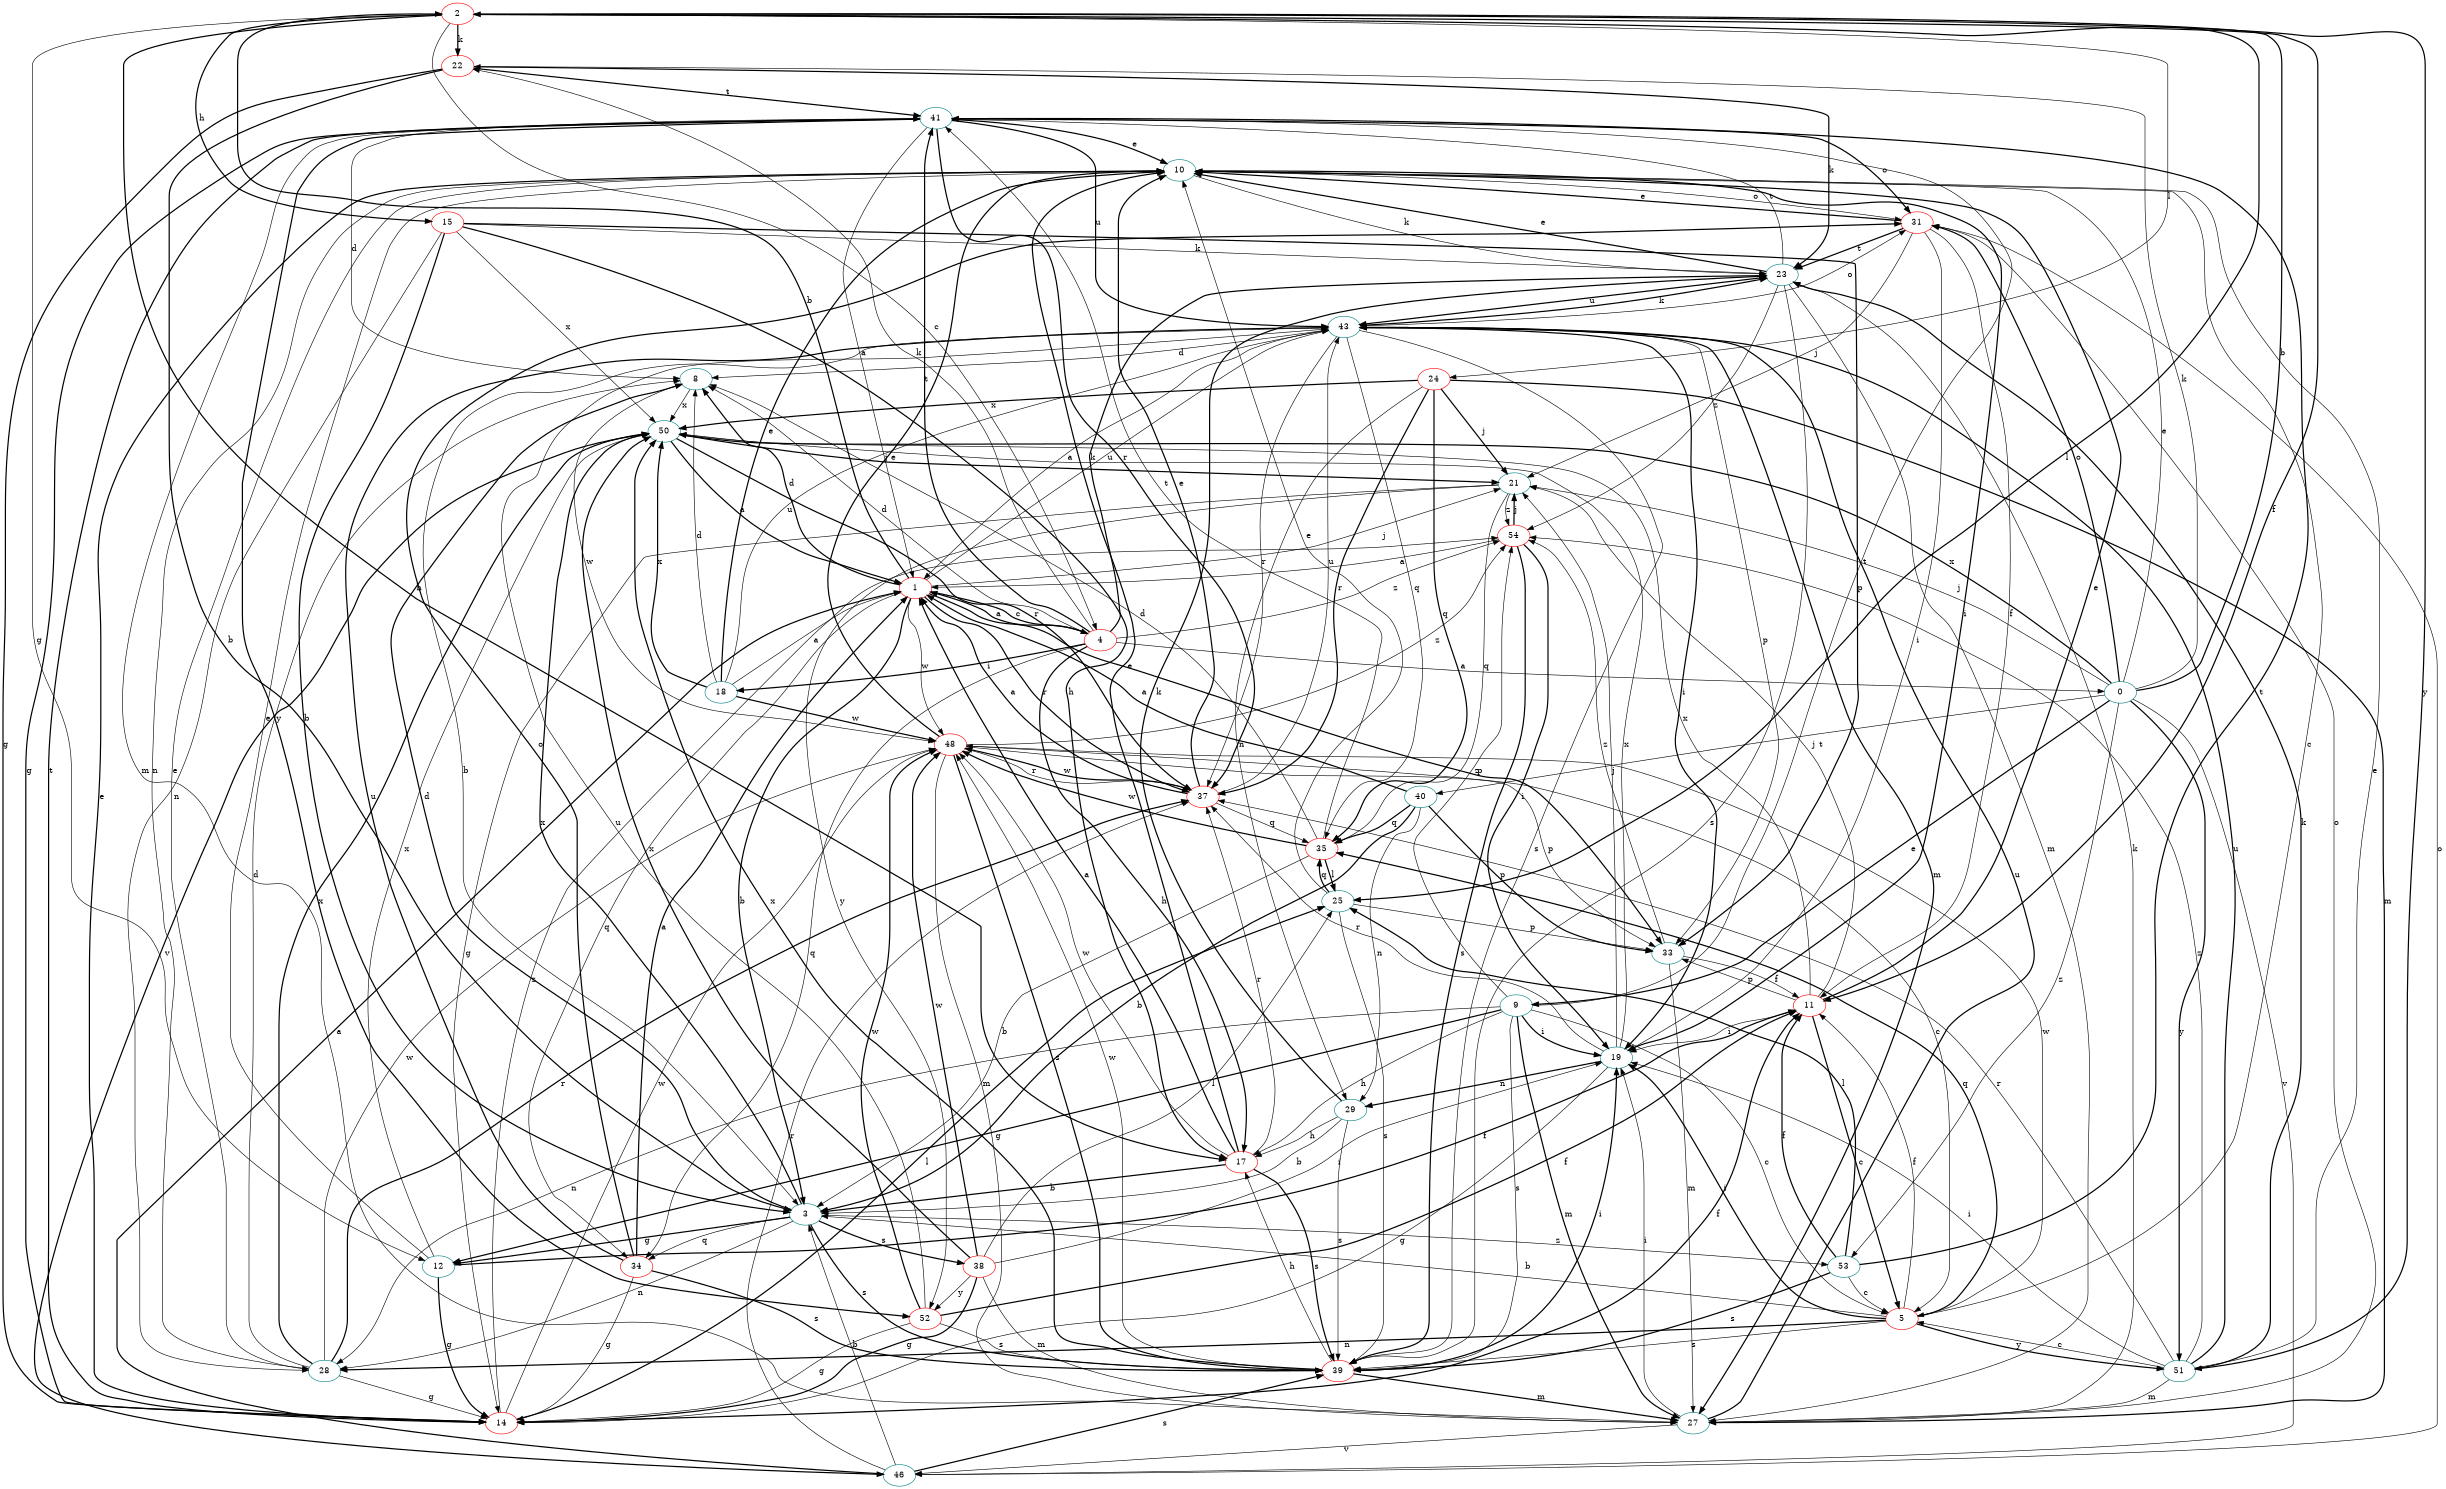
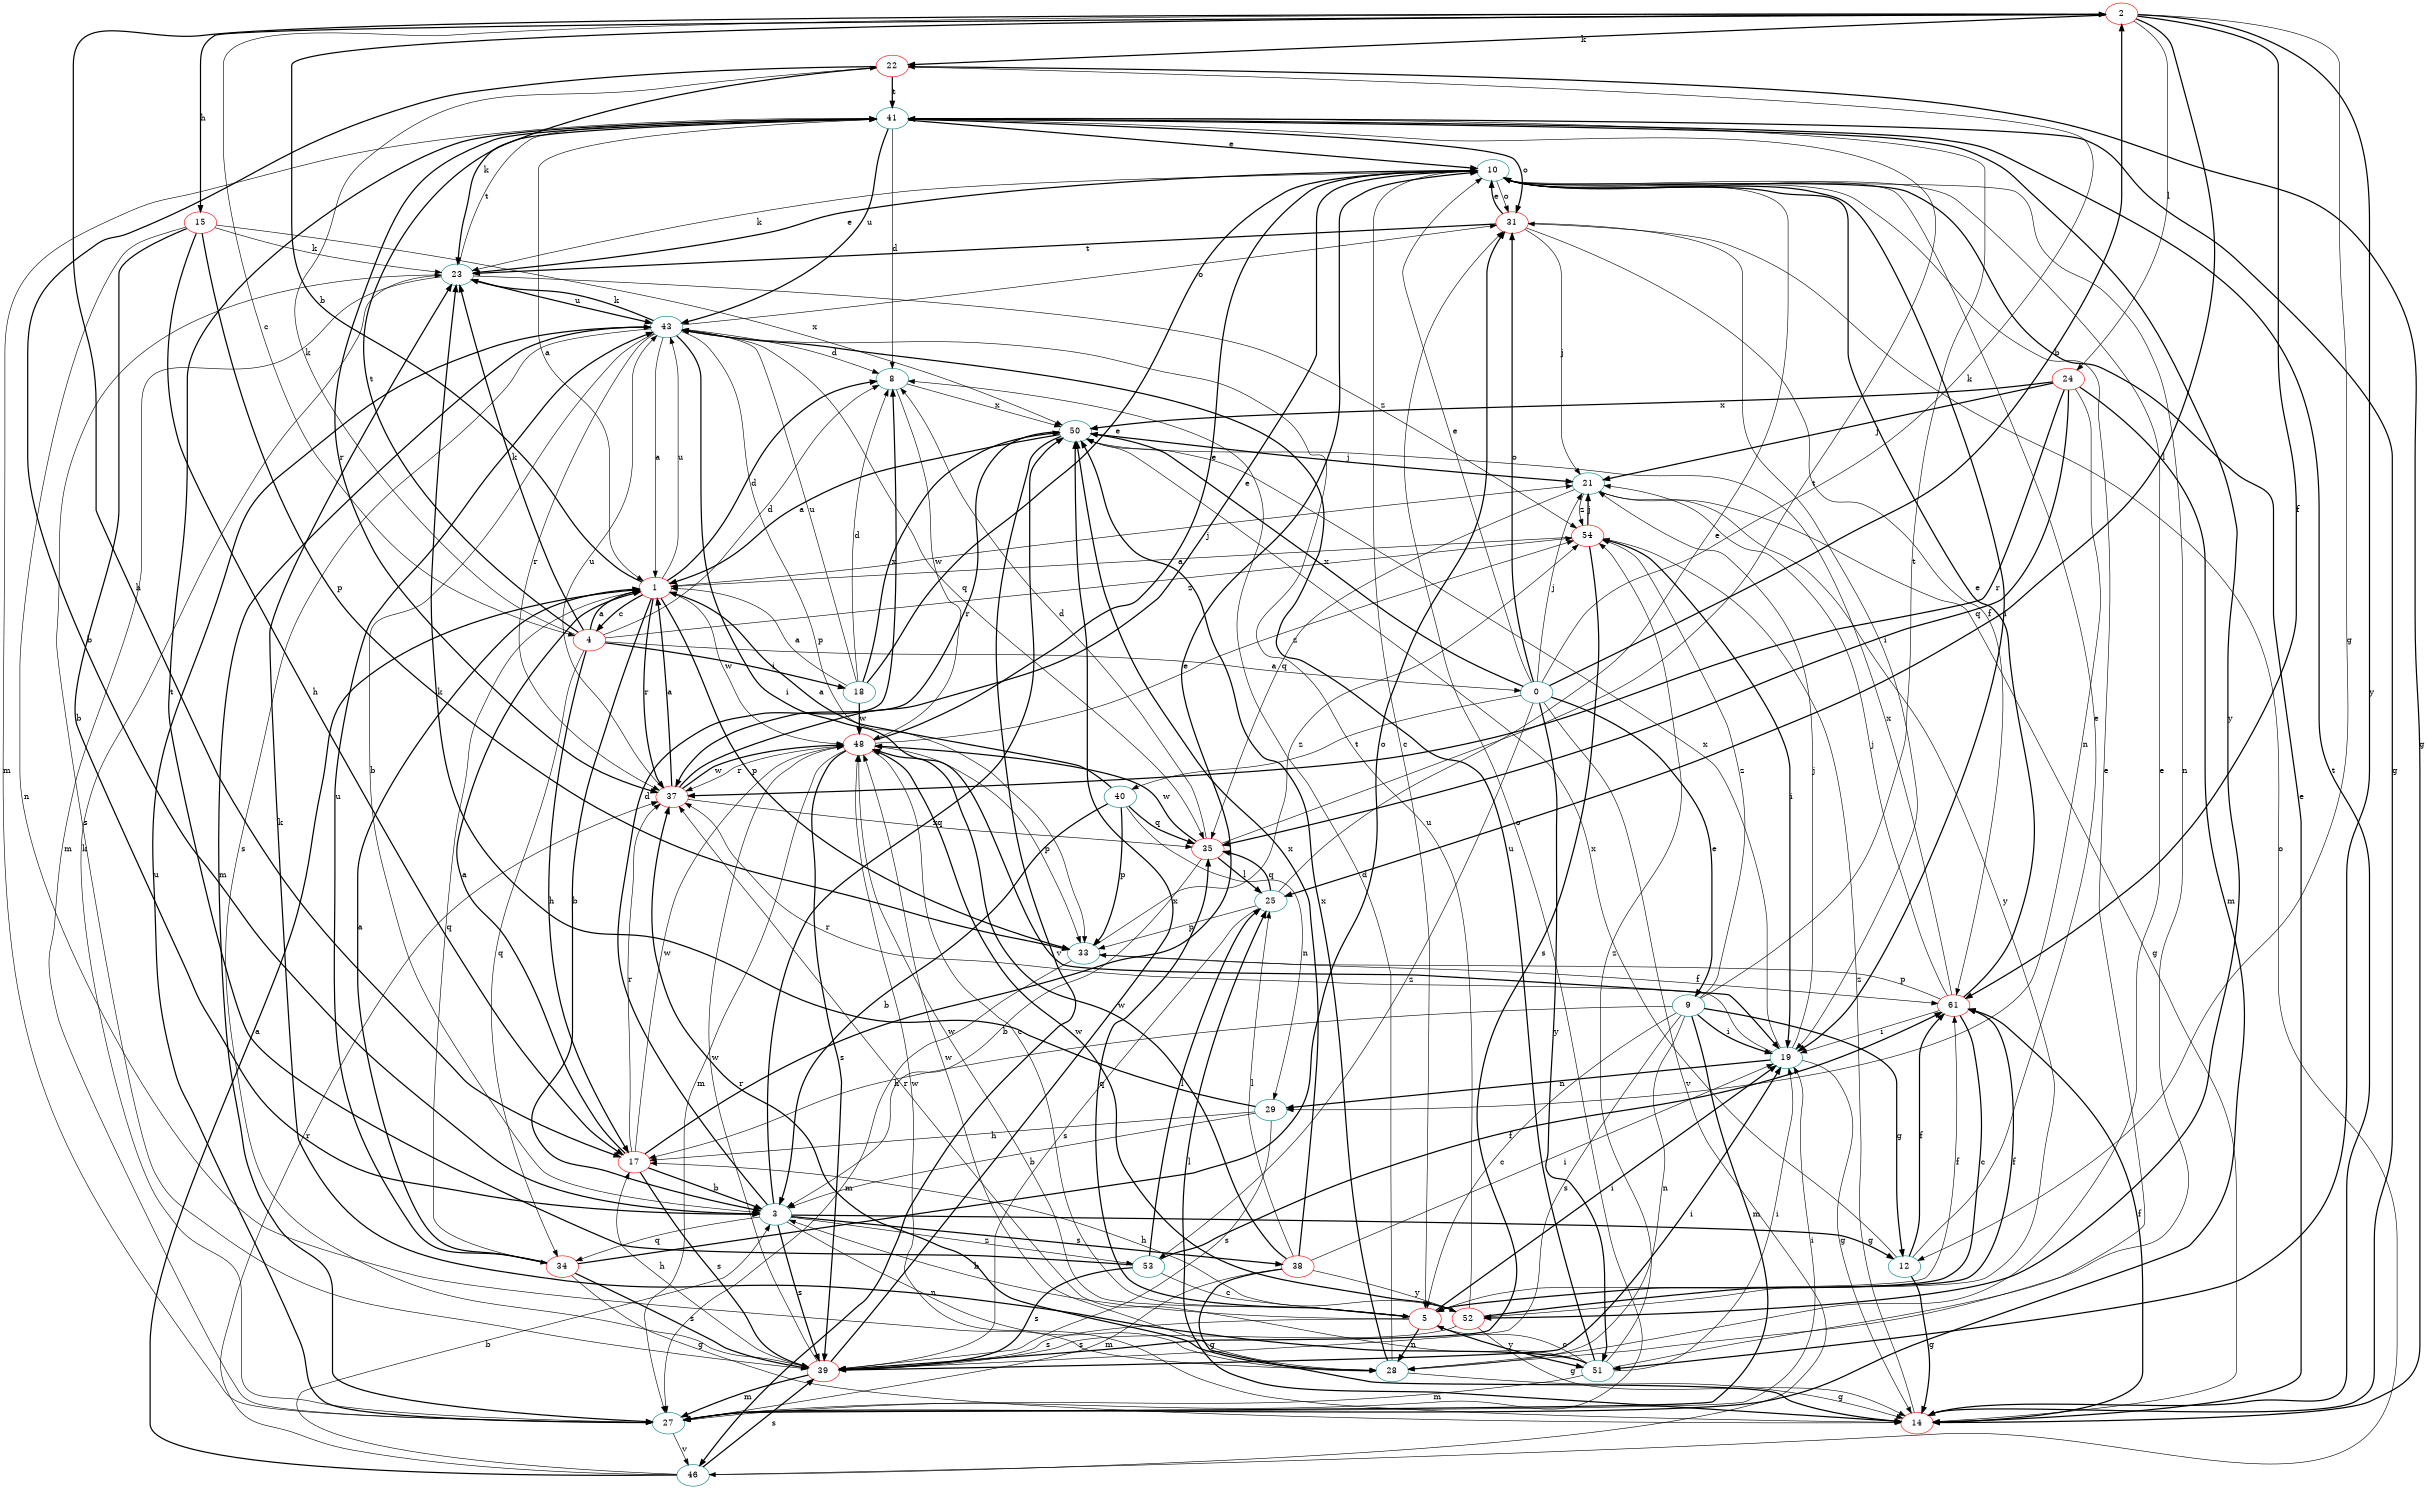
(1810, 1006) -> (1954, 1006)
none -> (1083, 1225)
